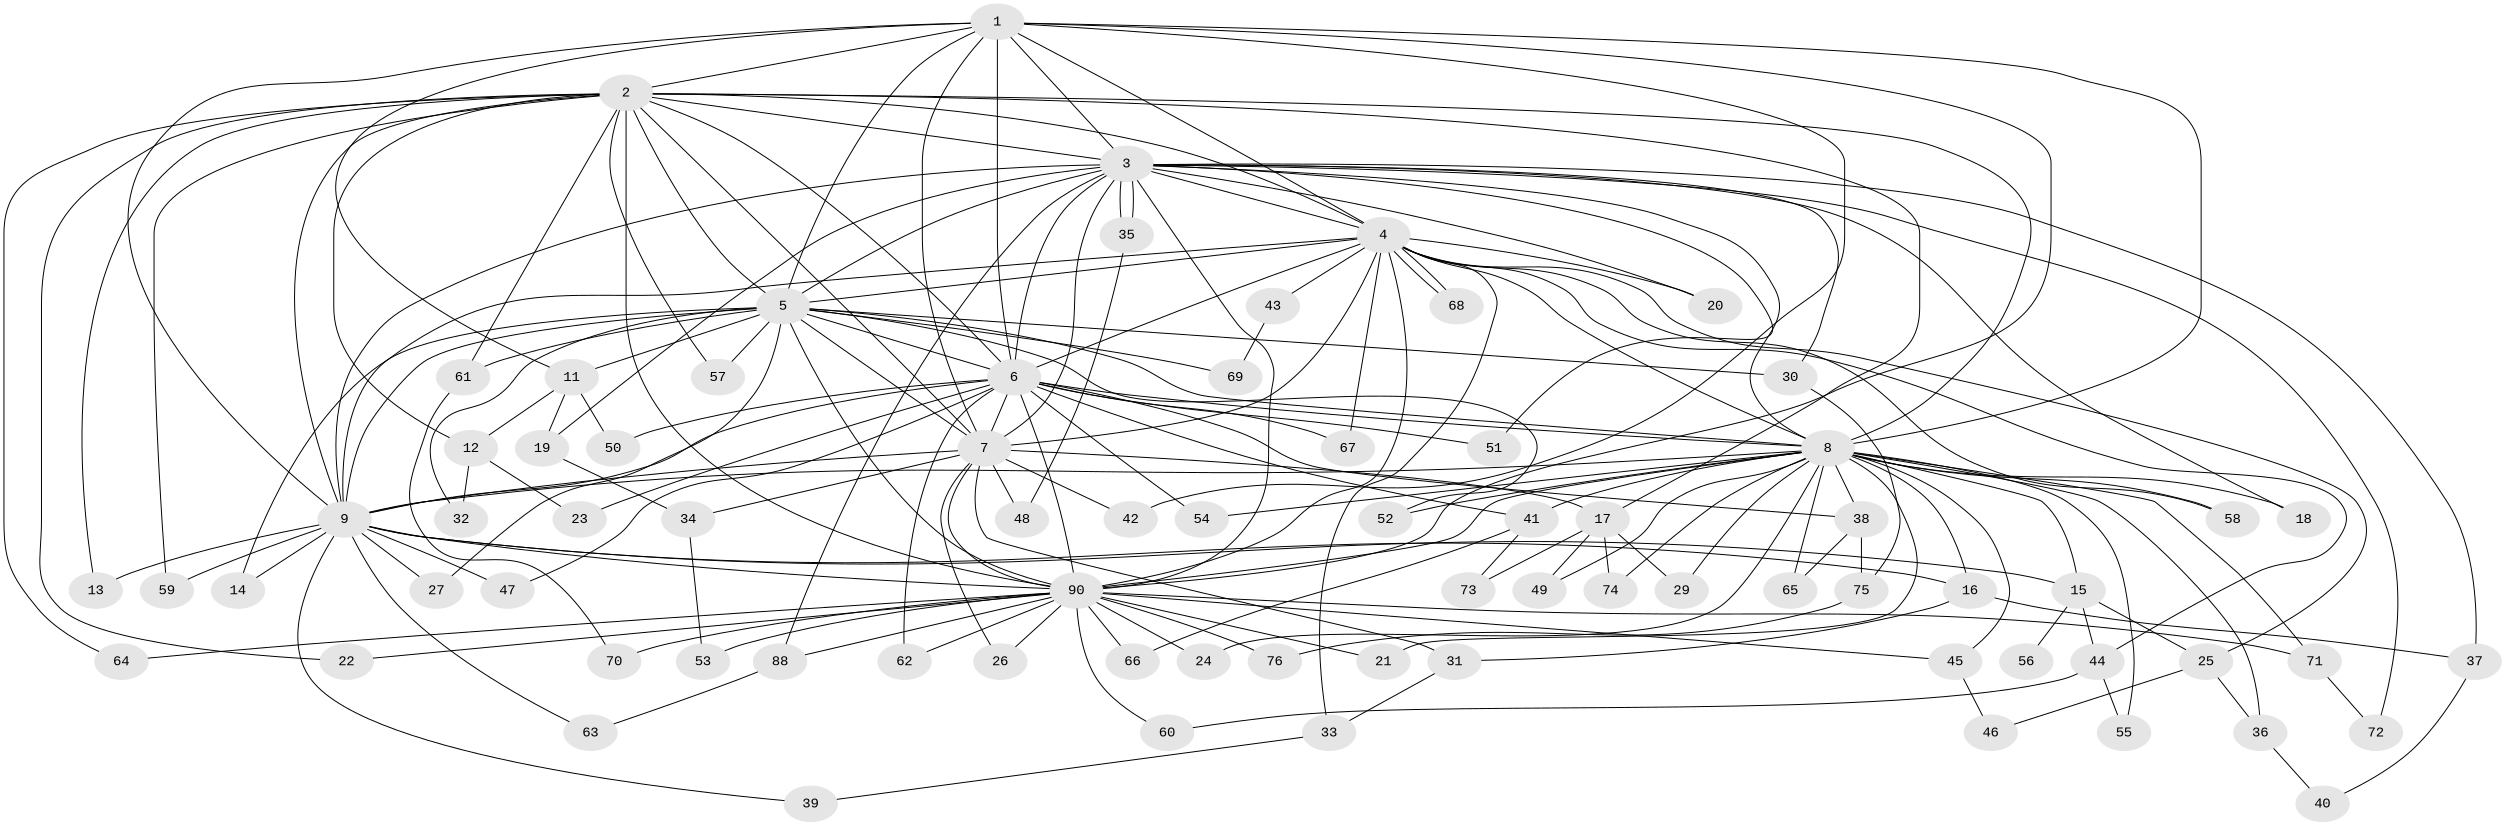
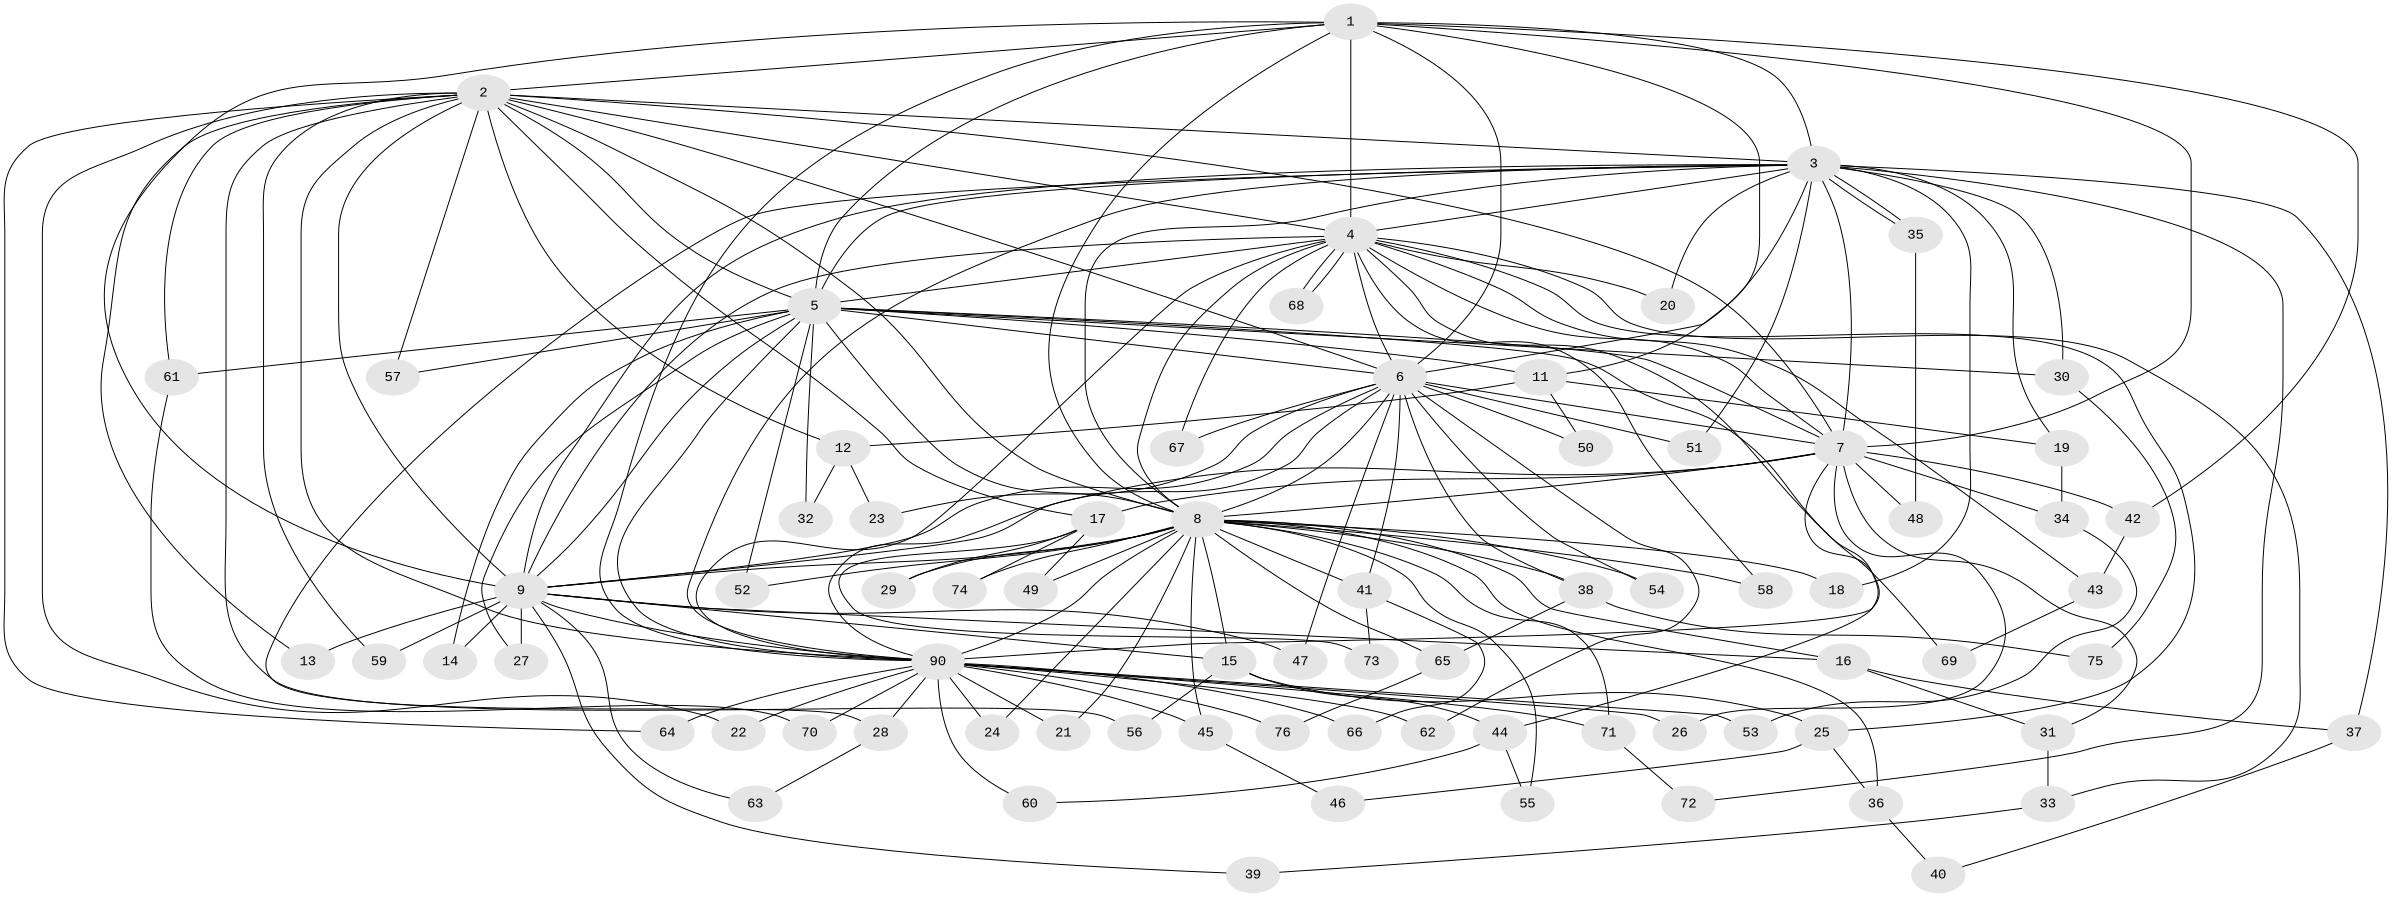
none -> (1520, 489)
none -> (2112, 559)
(1571, 634) -> (1392, 686)
none -> (246, 652)
(780, 662) -> (881, 733)
